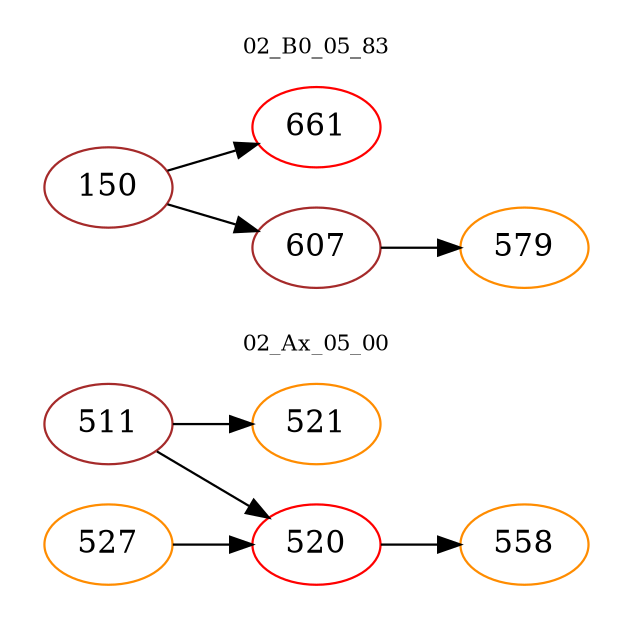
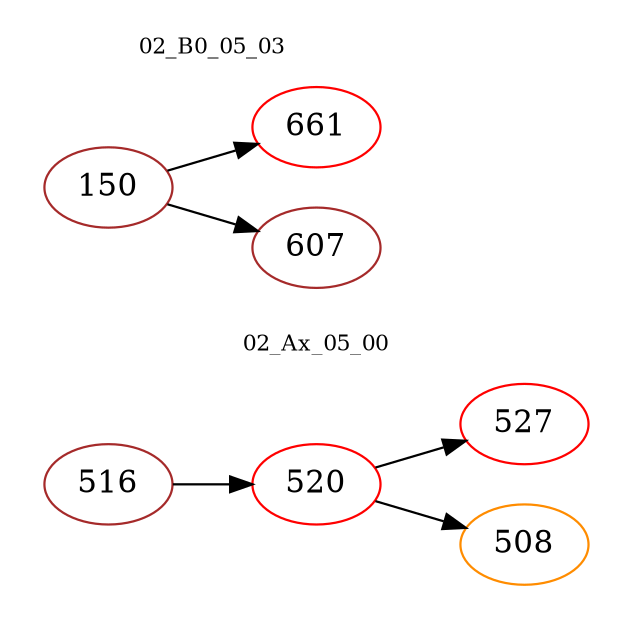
(316, 48) -> (212, 48)
(524, 248) -> none
(108, 424) -> (108, 484)
(316, 424) -> none
(108, 545) -> (524, 424)
(201, 545) -> (410, 457)
(524, 545) -> (524, 545)
